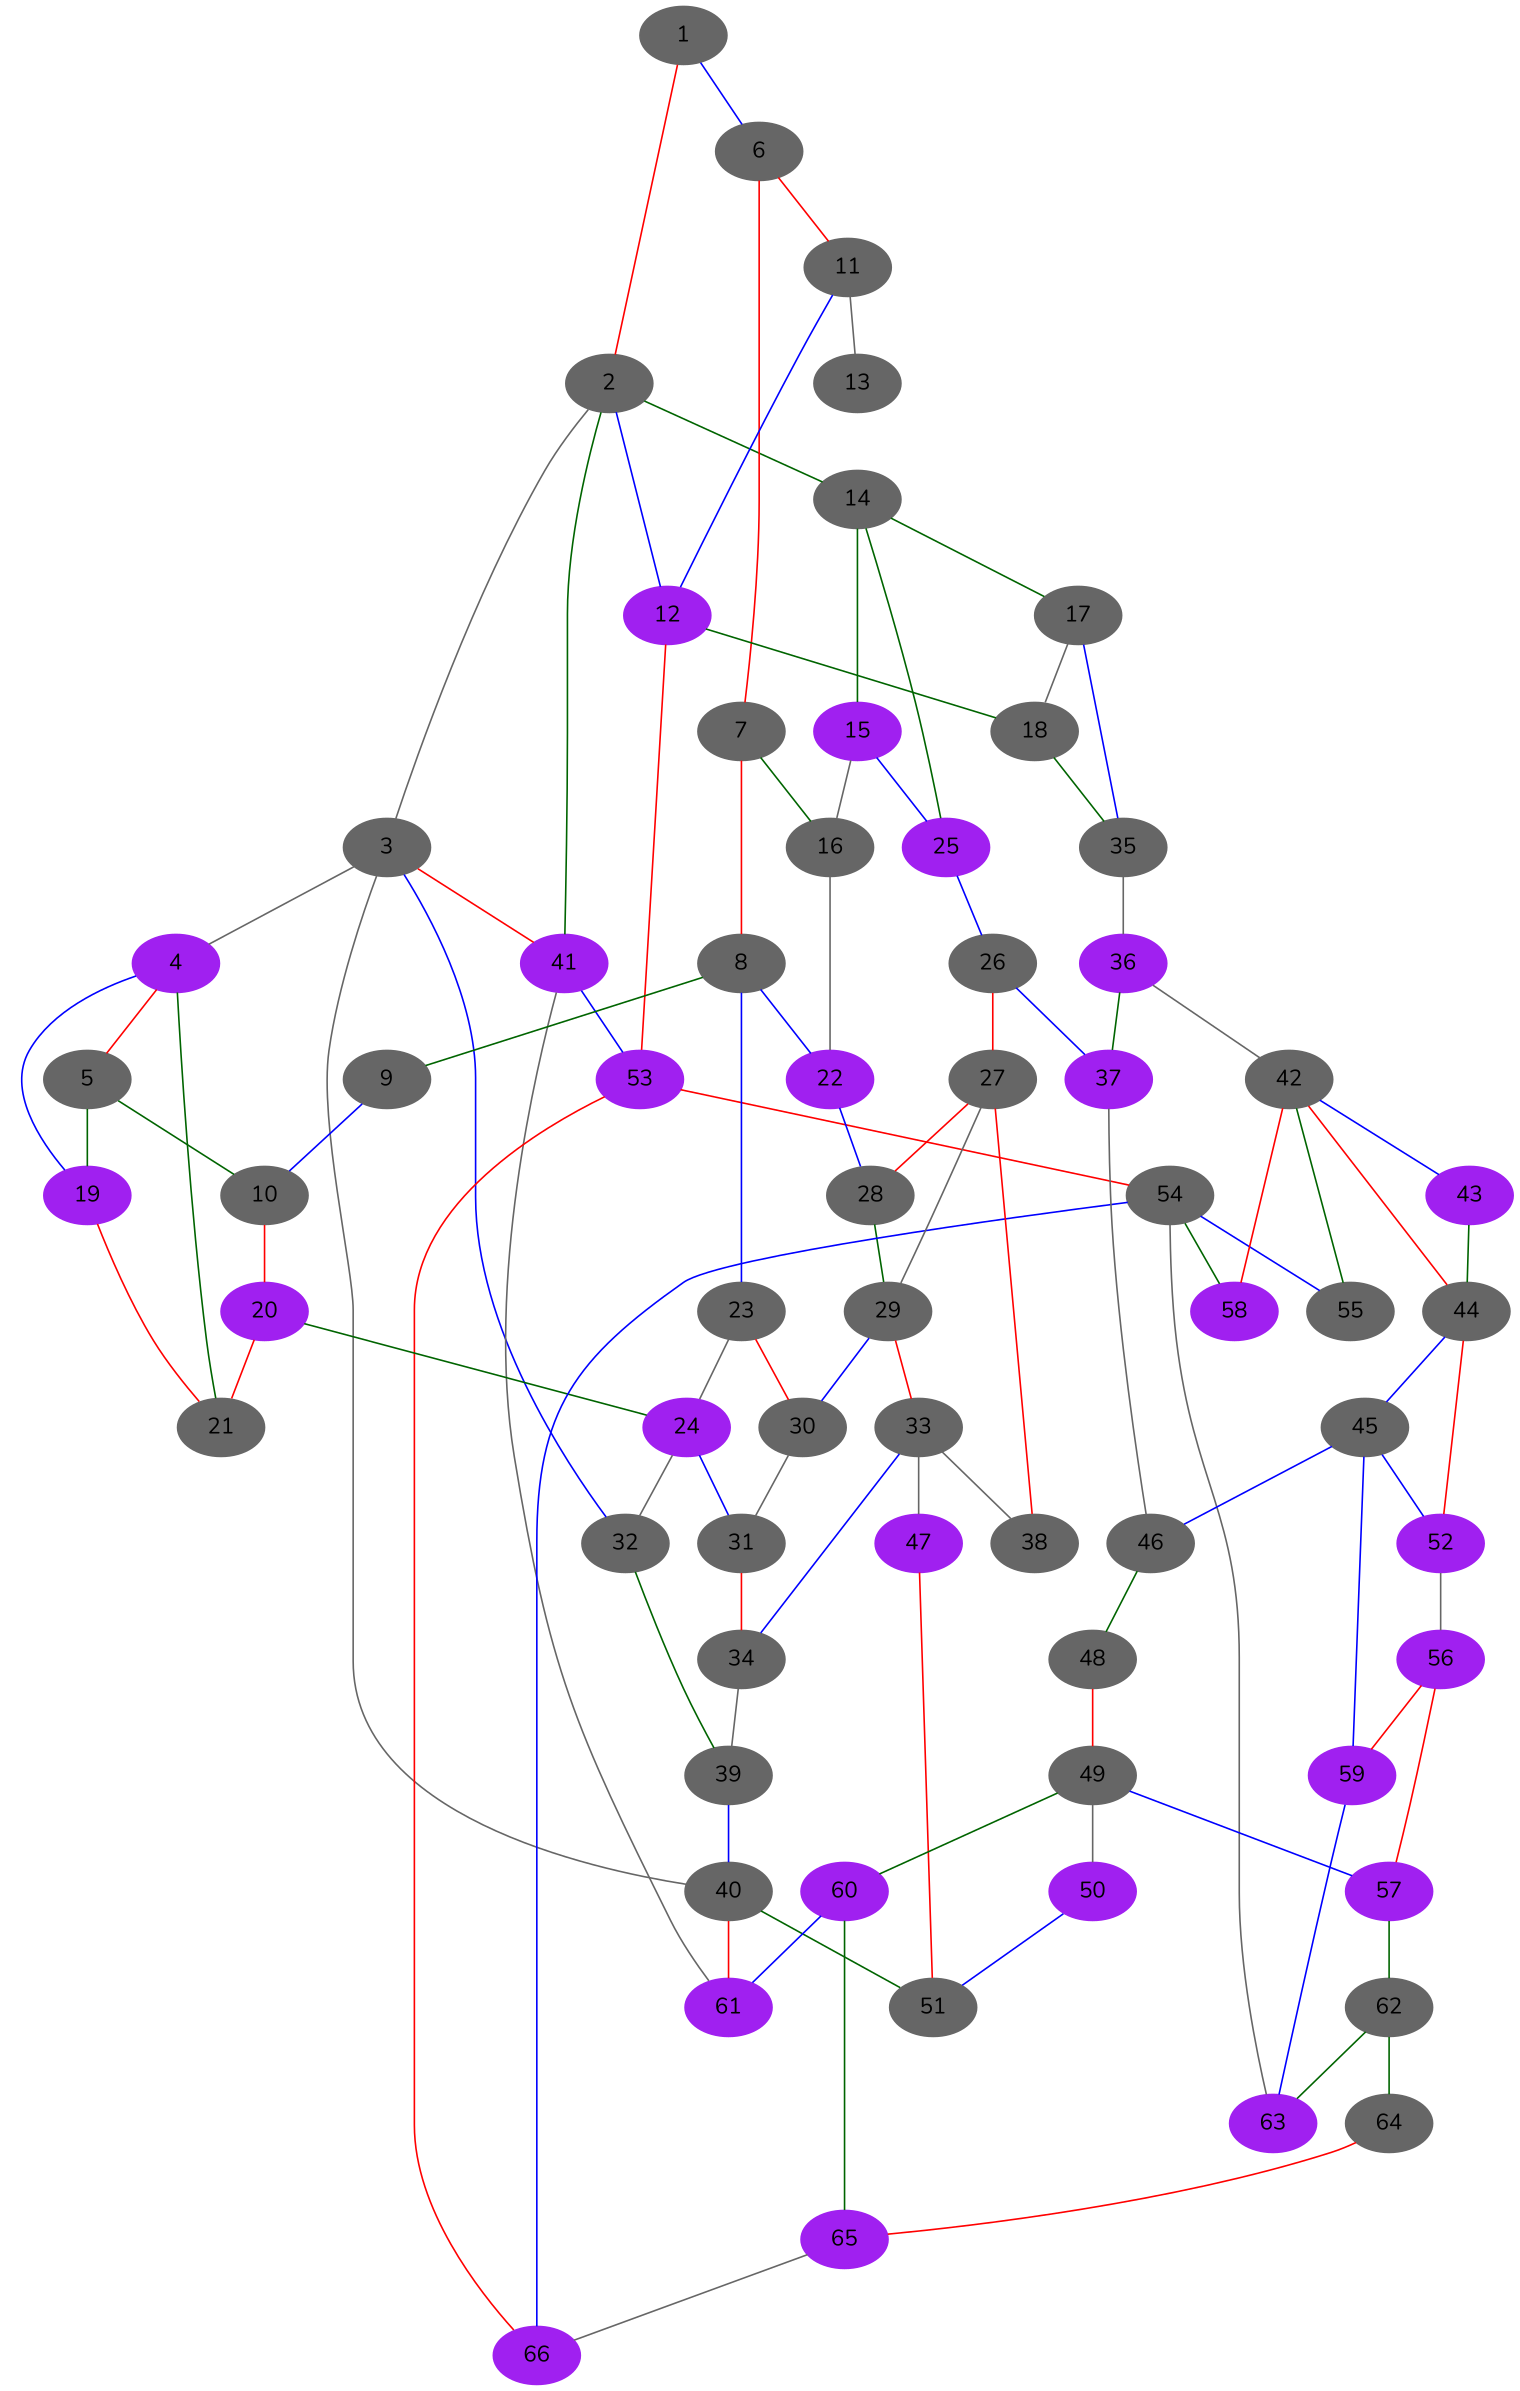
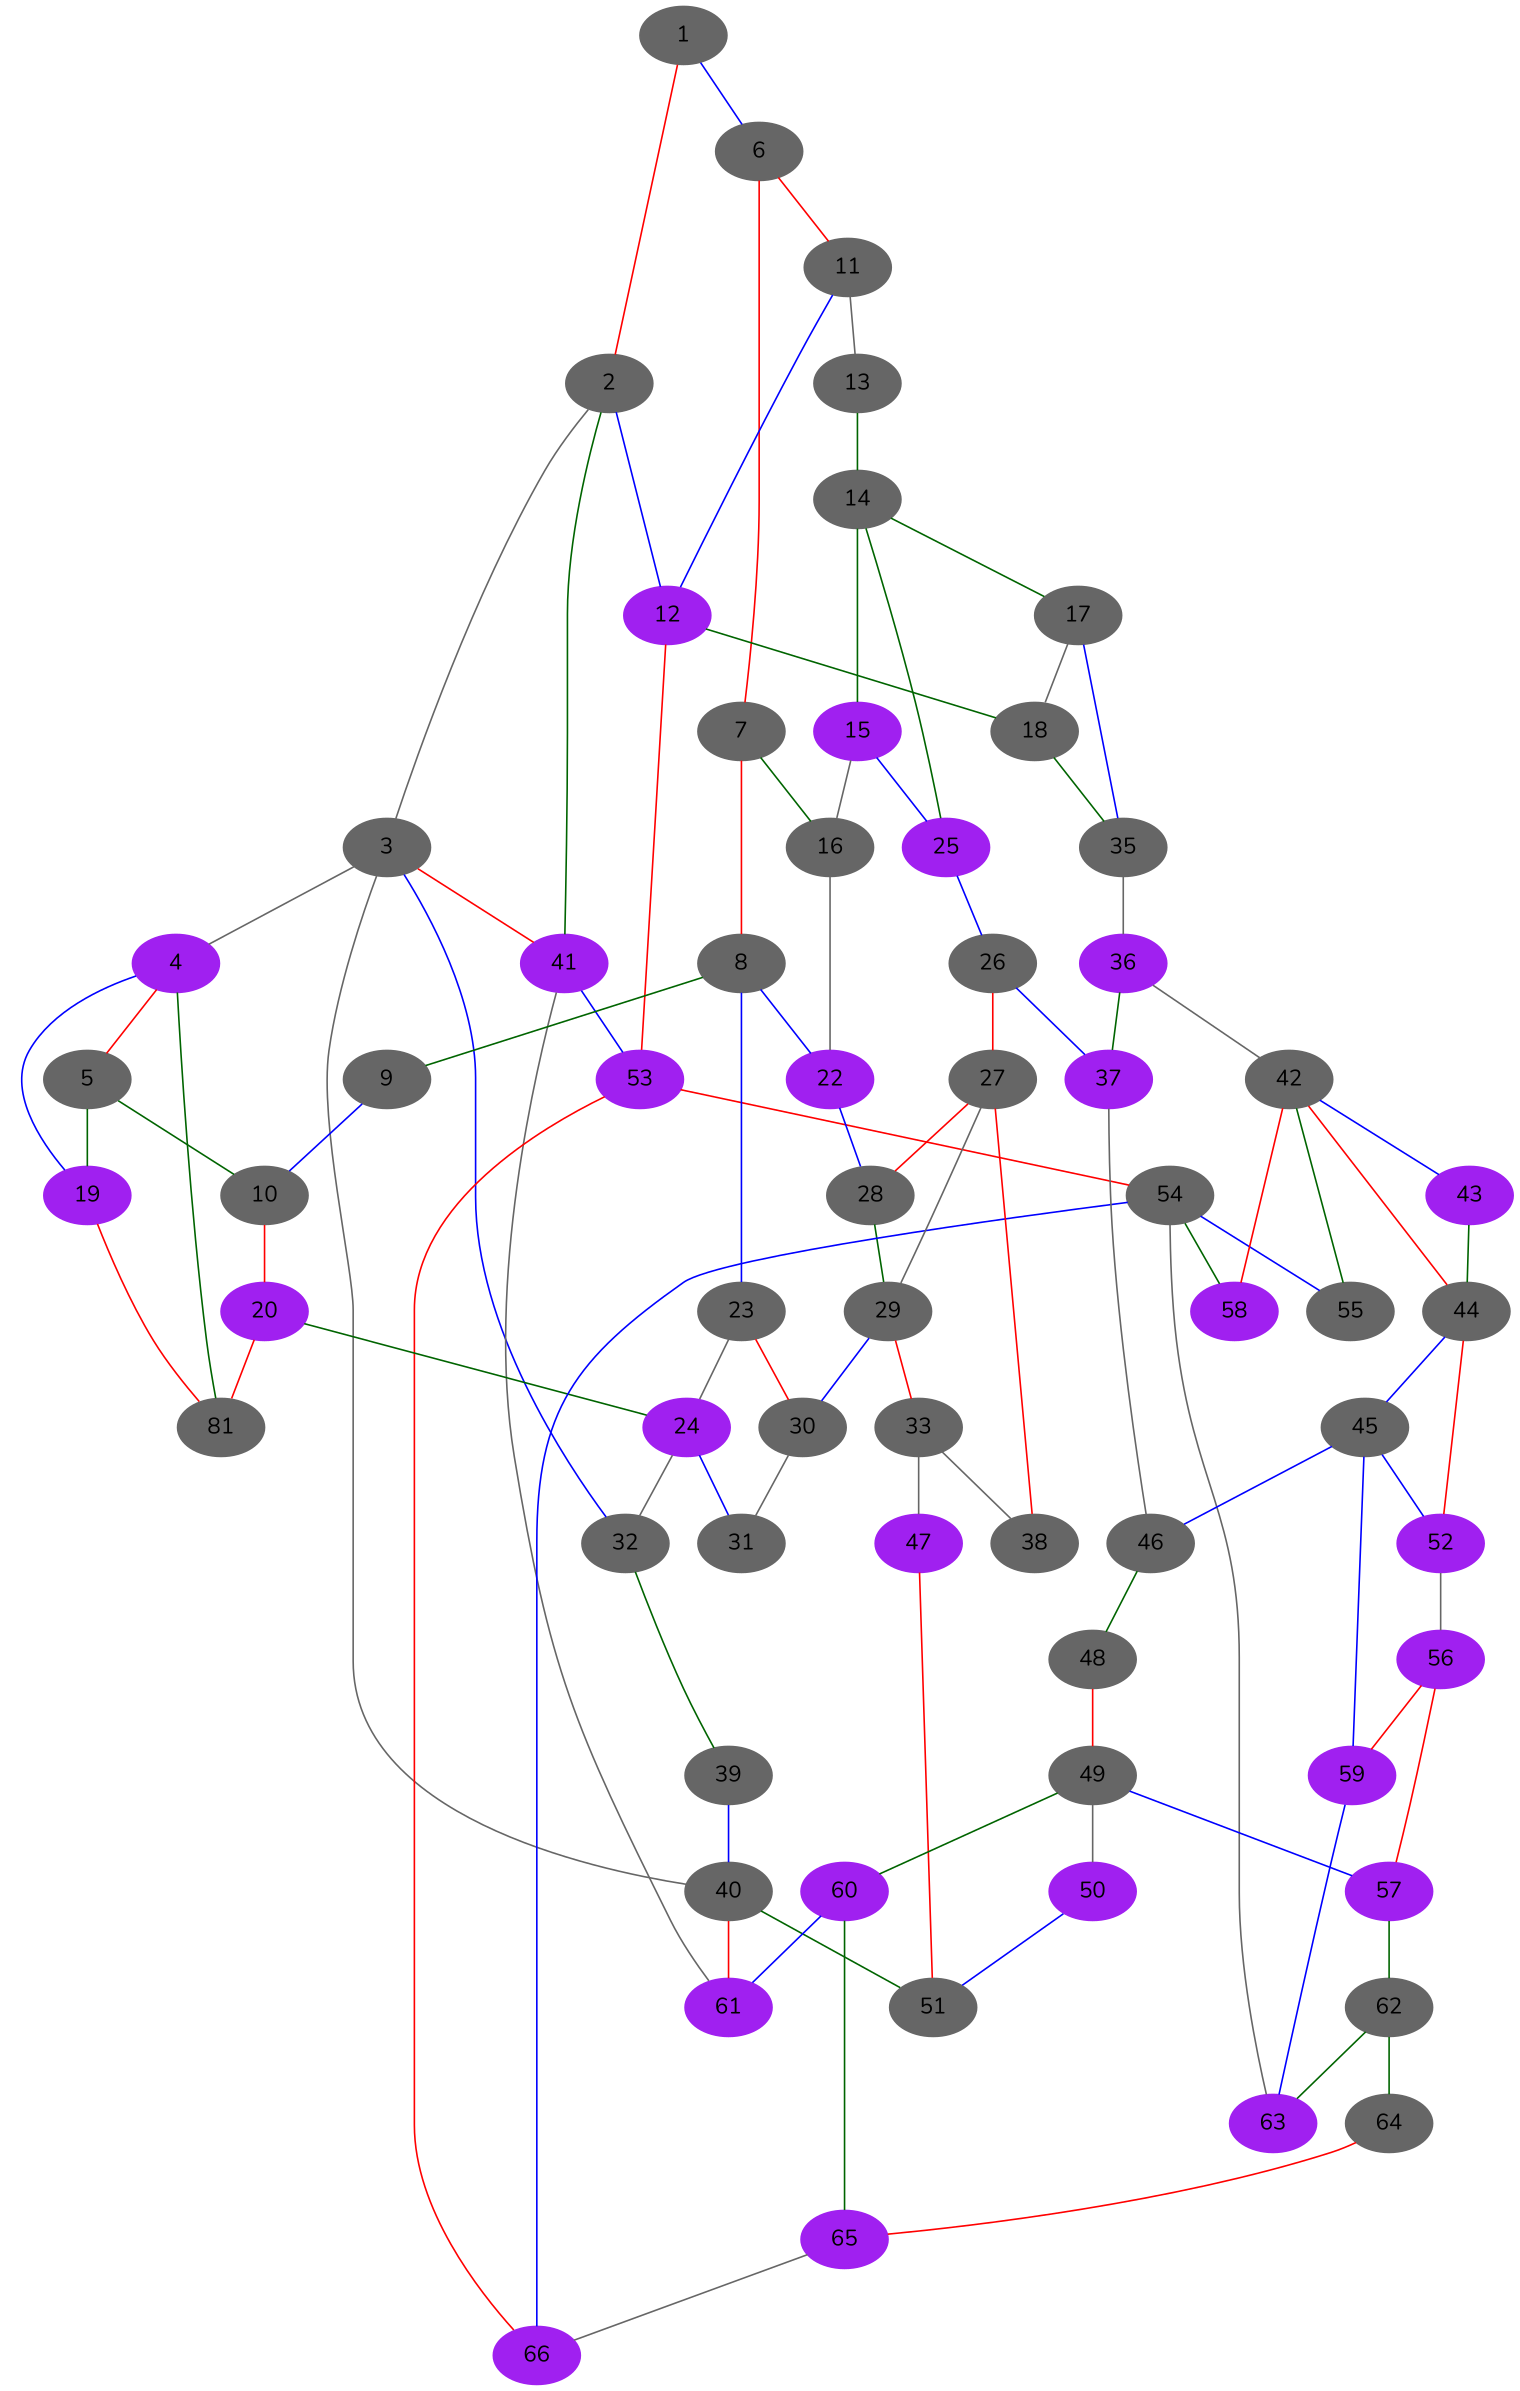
(733, 442) -> (857, 442)
(221, 1427) -> (221, 1427)
(741, 1659) -> none
